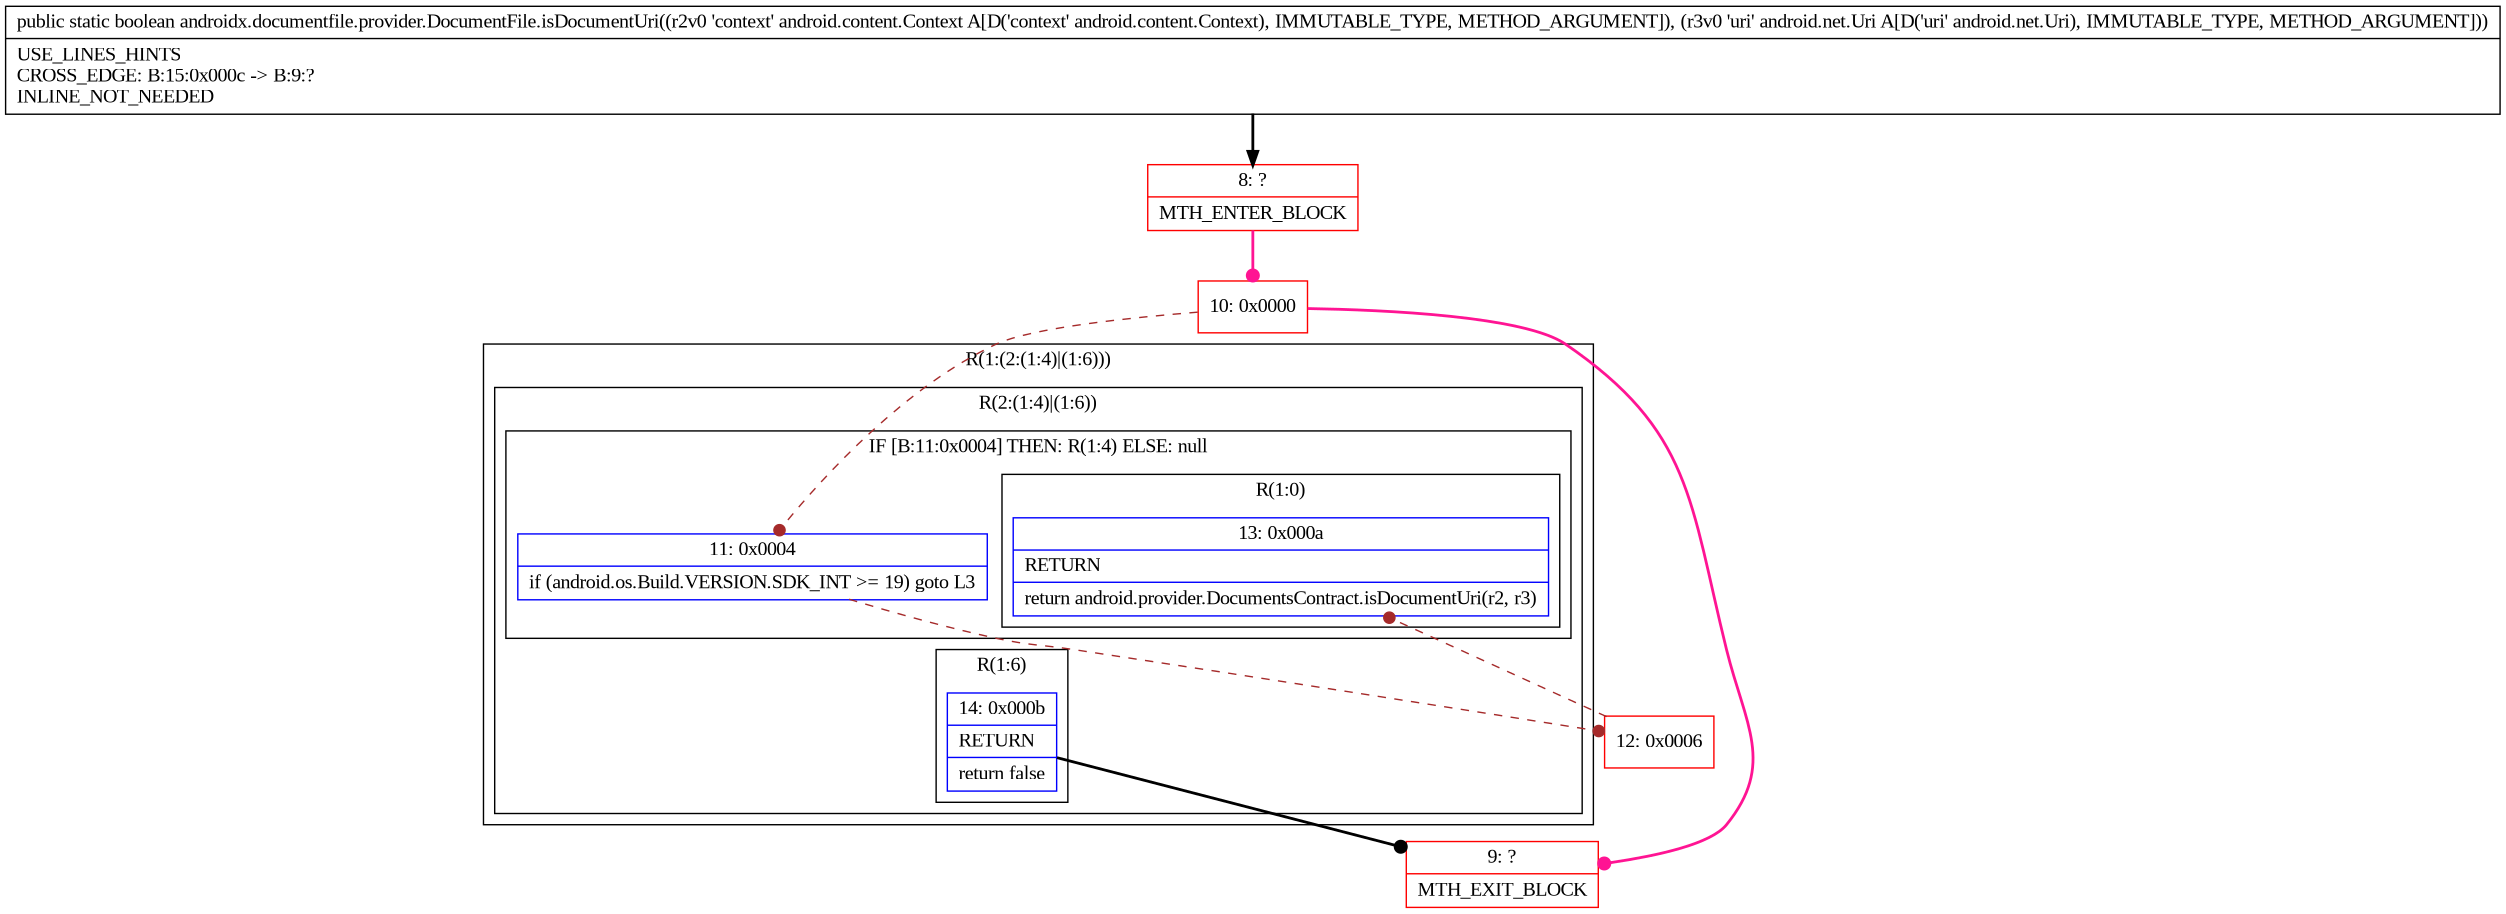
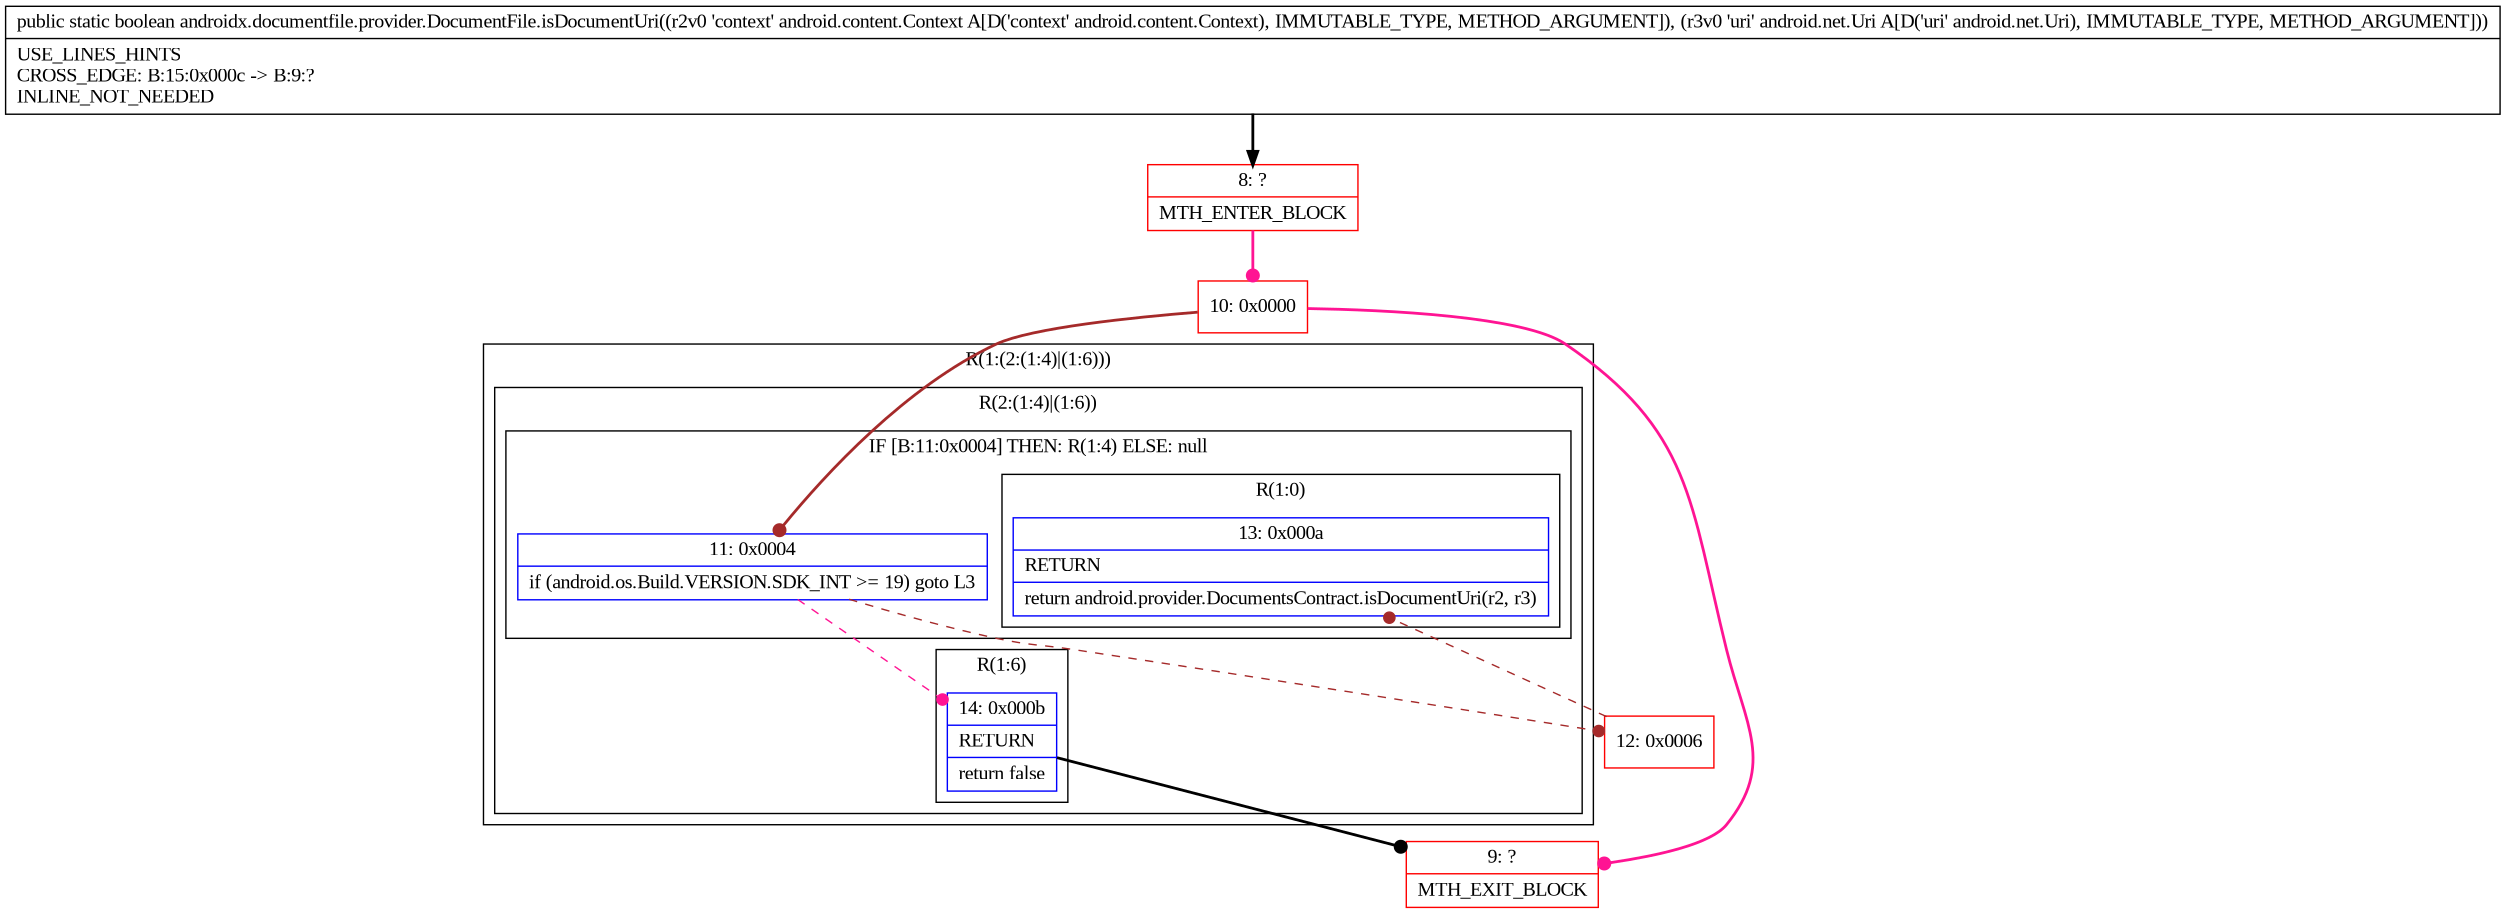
(962, 362) -> (962, 362)
none -> (868, 648)
